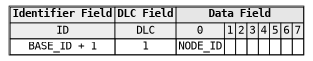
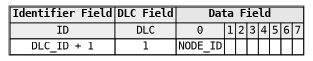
(63, 46) -> (63, 46)
